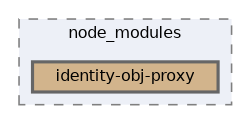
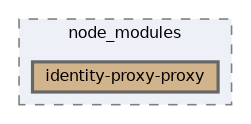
(125, 77) -> (125, 77)
